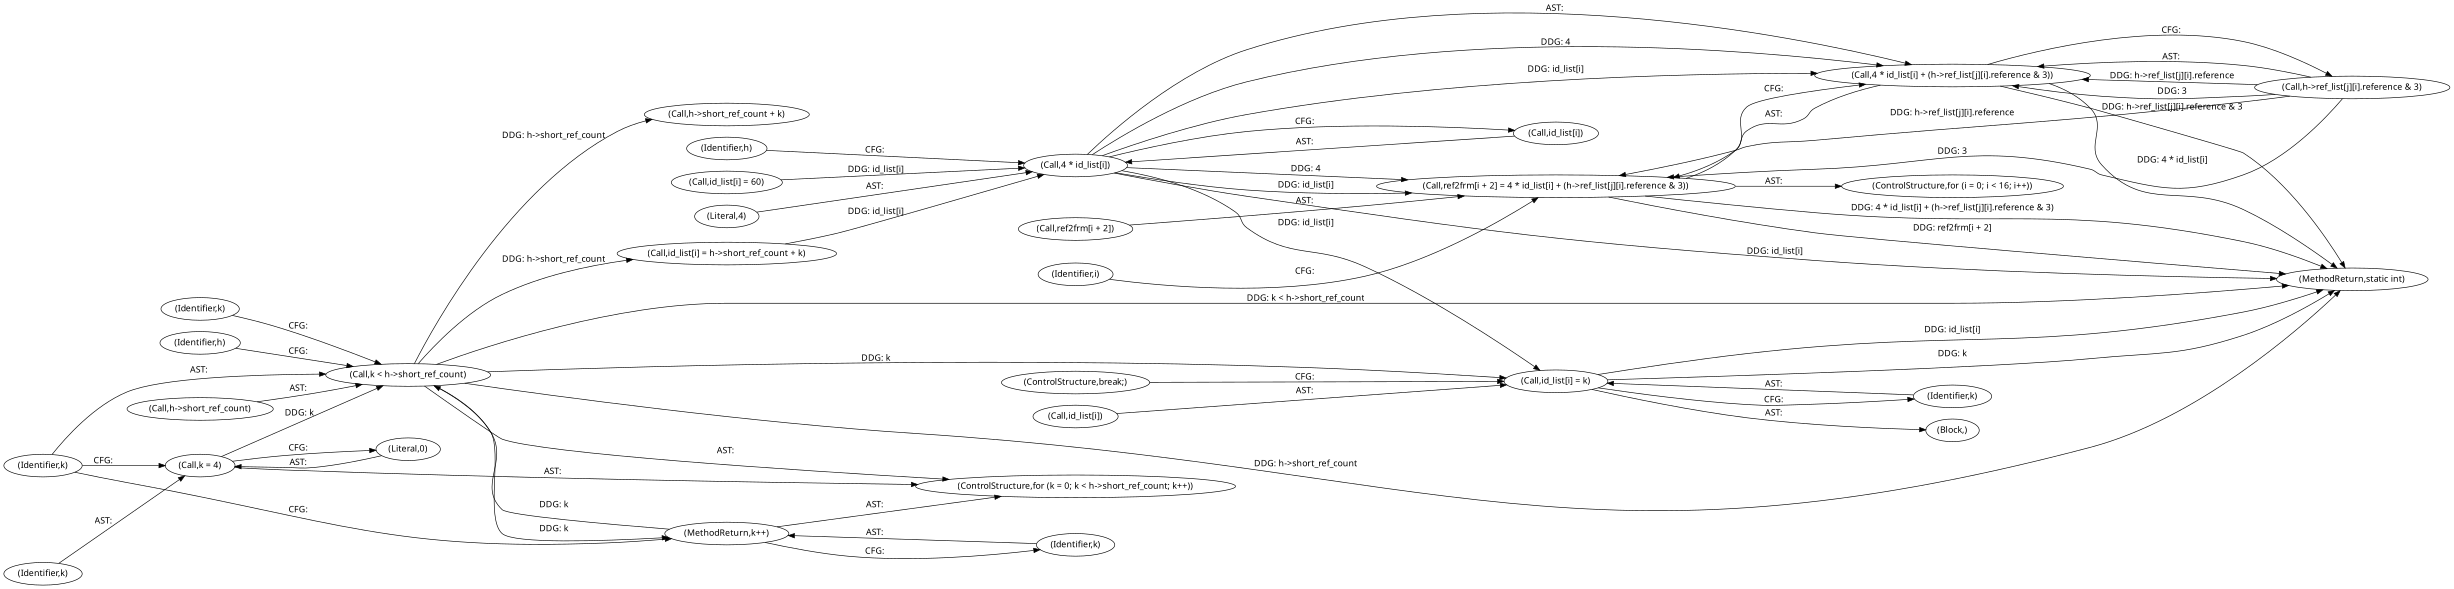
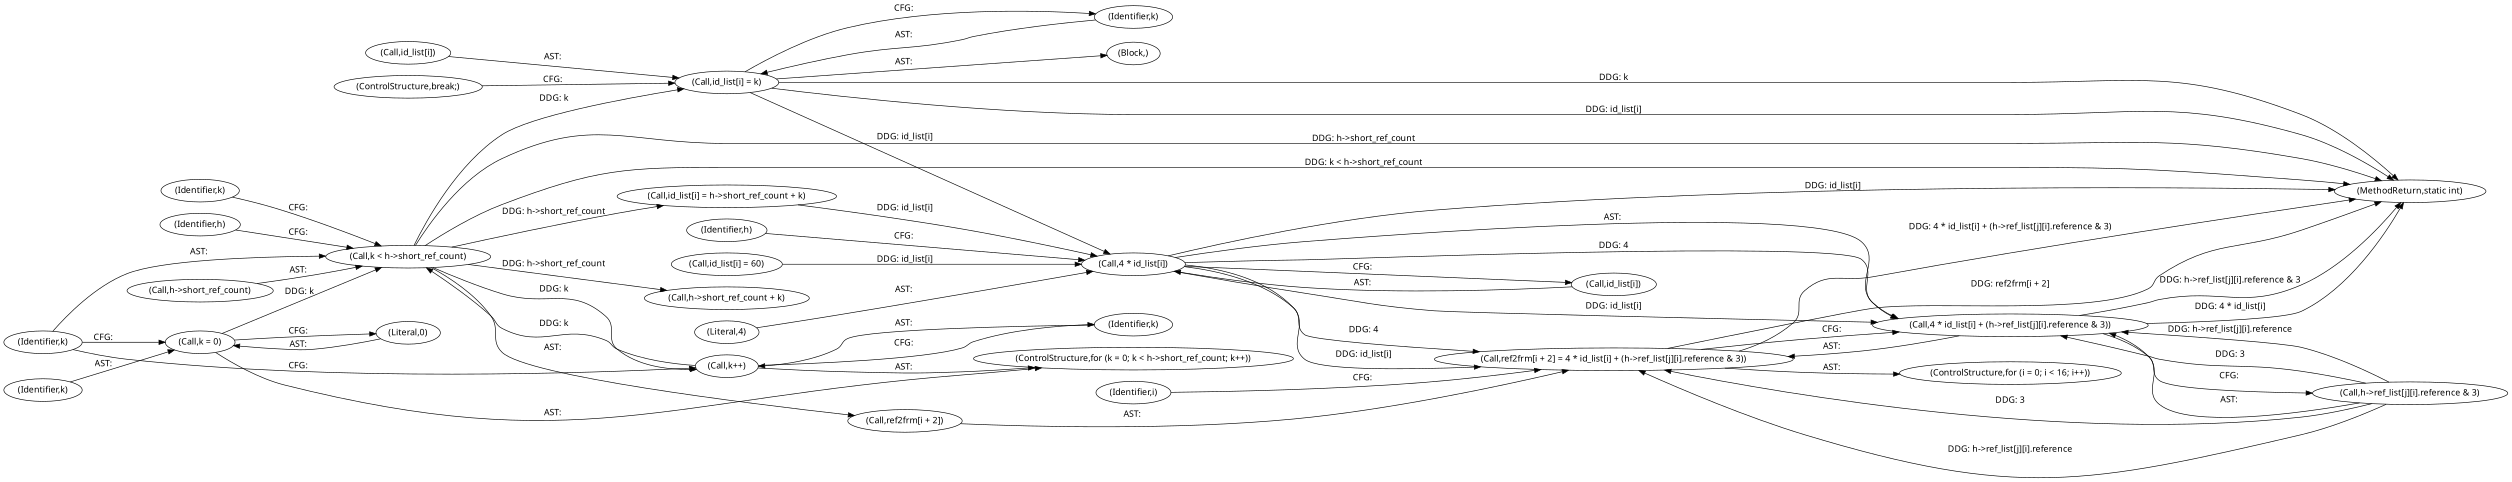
(1332, 256) -> (927, 172)
(675, 461) -> (616, 383)
(200, 466) -> (200, 342)
(727, 534) -> (727, 366)
